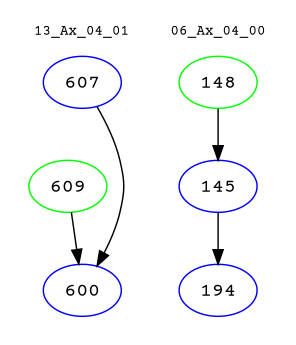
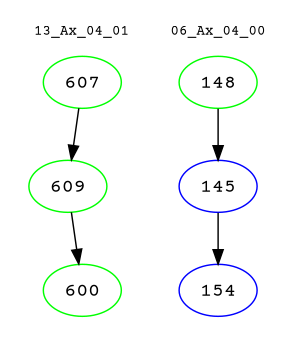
(82, 82) -> (82, 82)
(123, 179) -> (76, 127)
(82, 290) -> (82, 290)
(218, 290) -> (218, 290)
